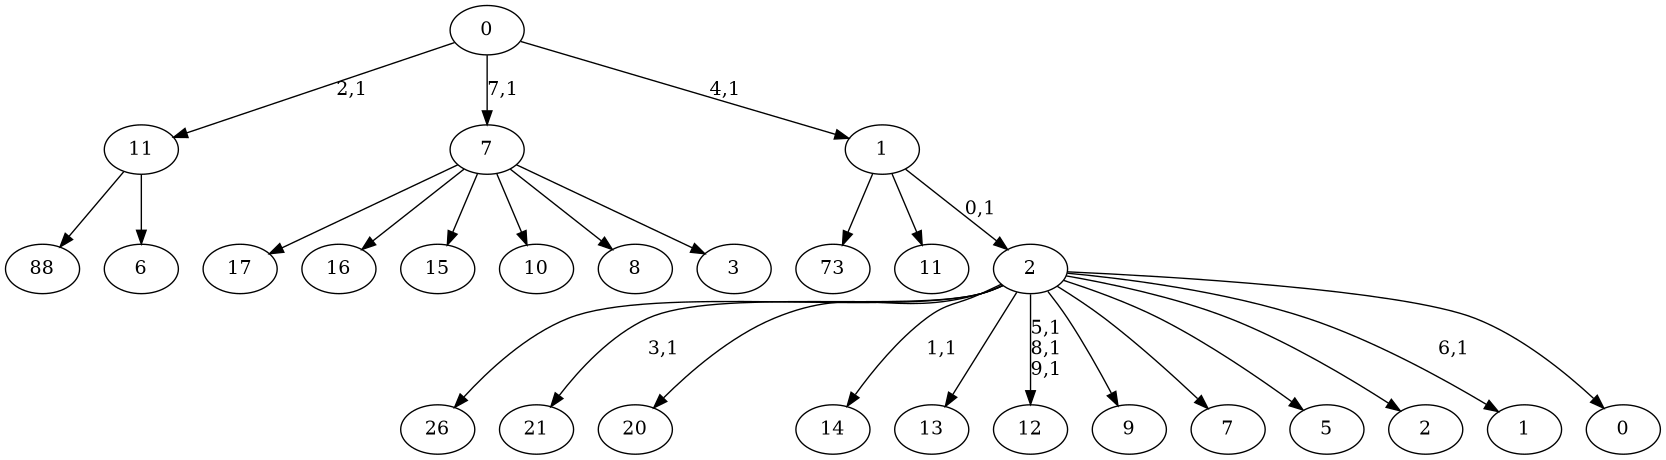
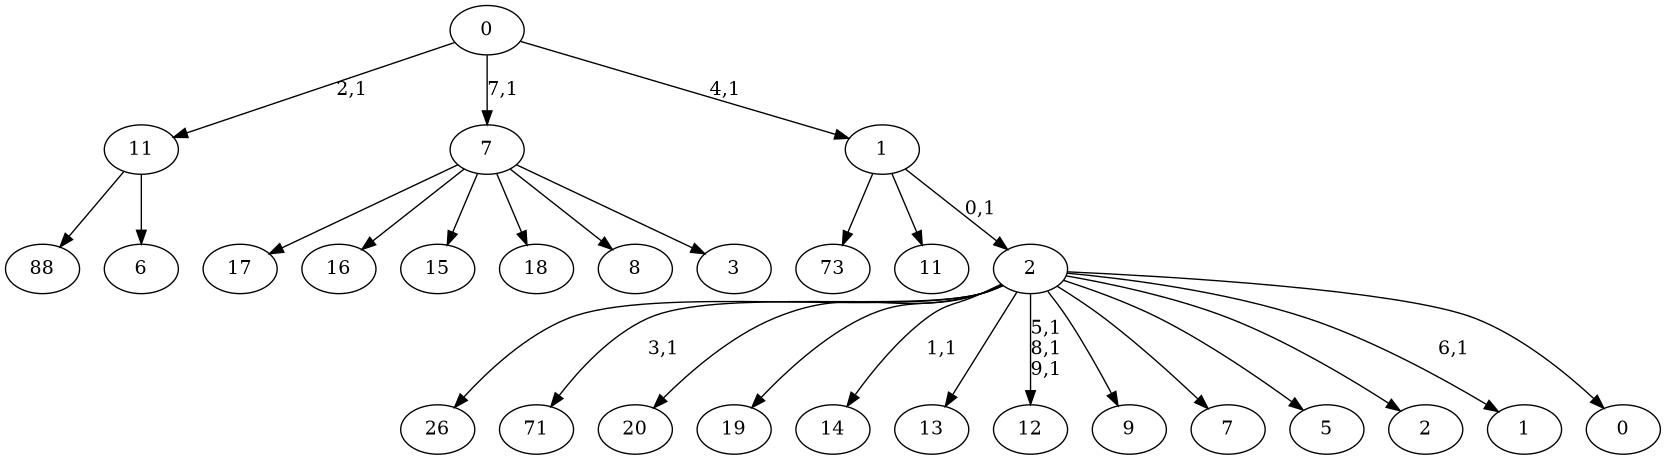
(537, 269) -> (537, 269)
(537, 430) -> (537, 430)
none -> (734, 430)
